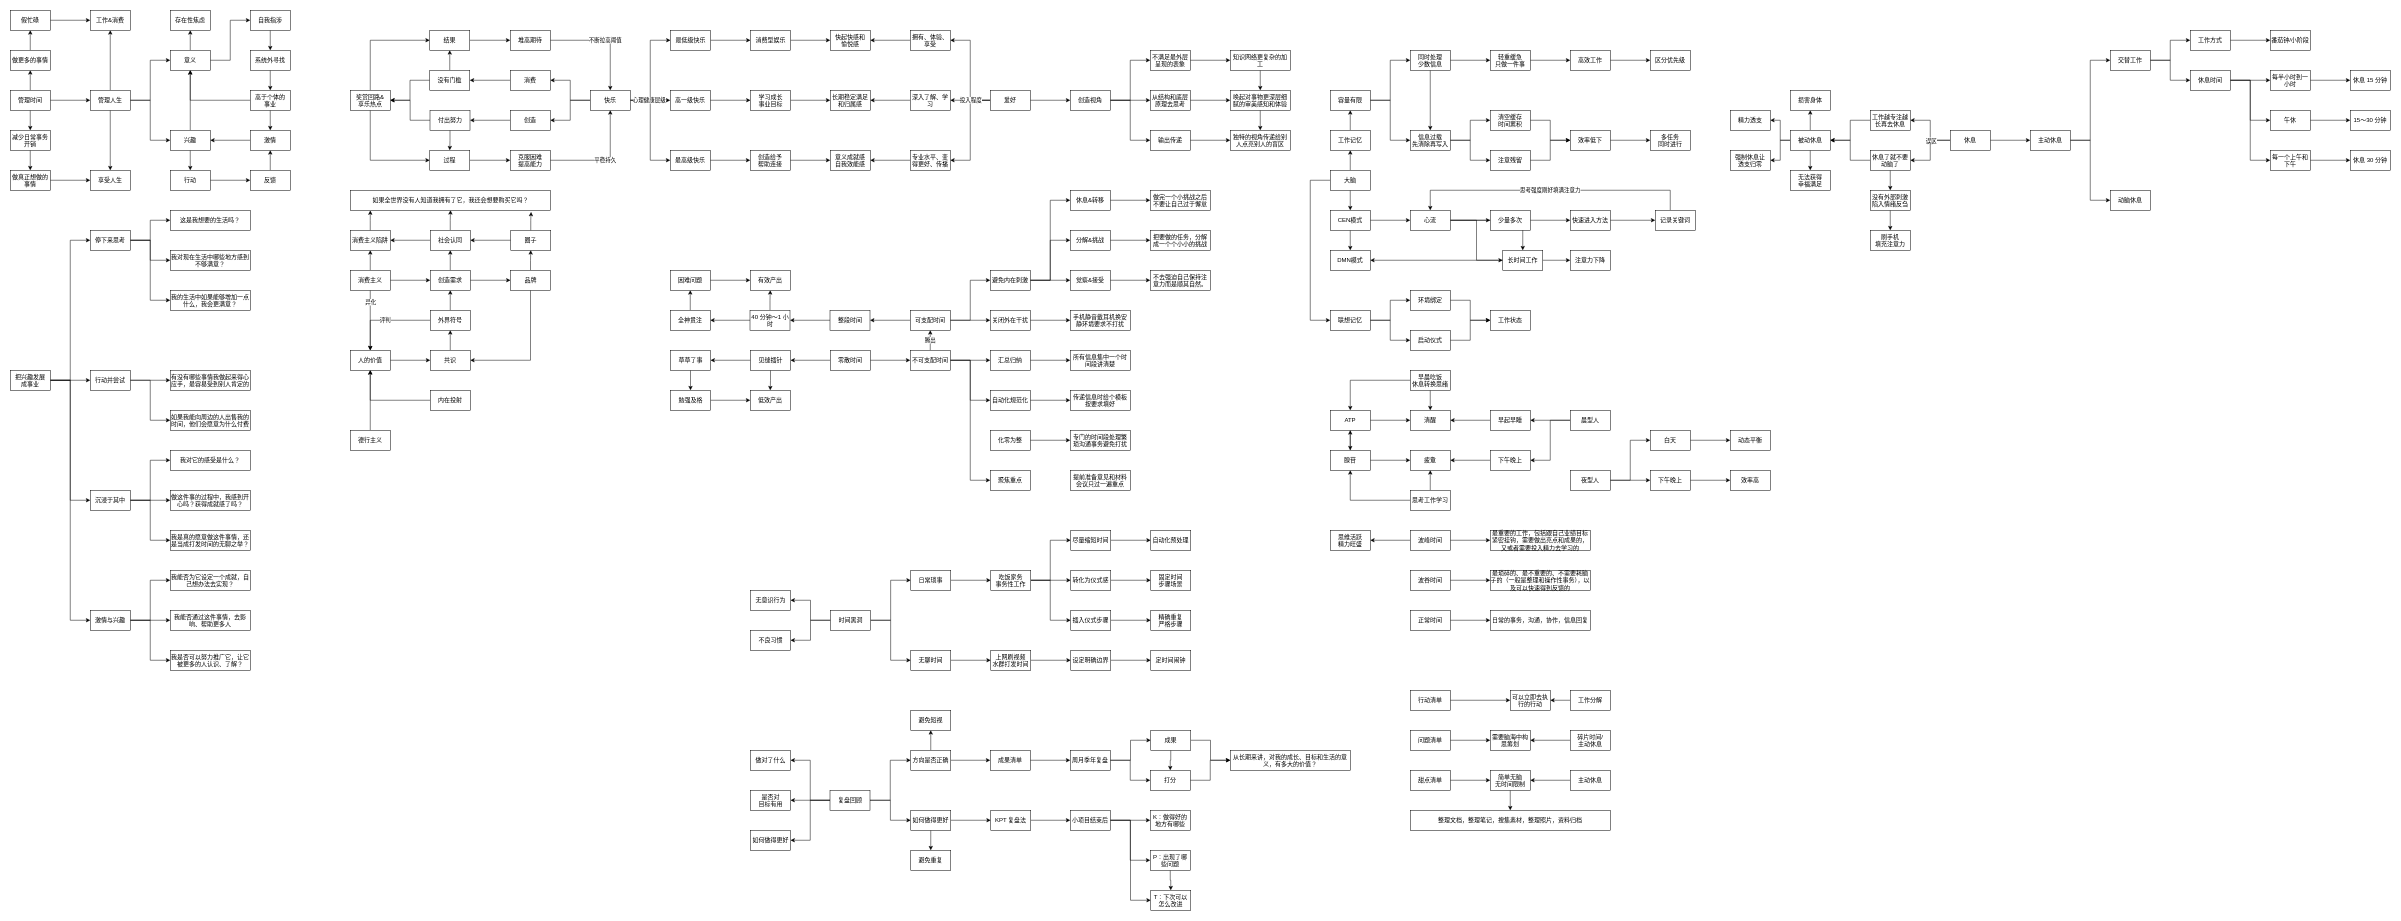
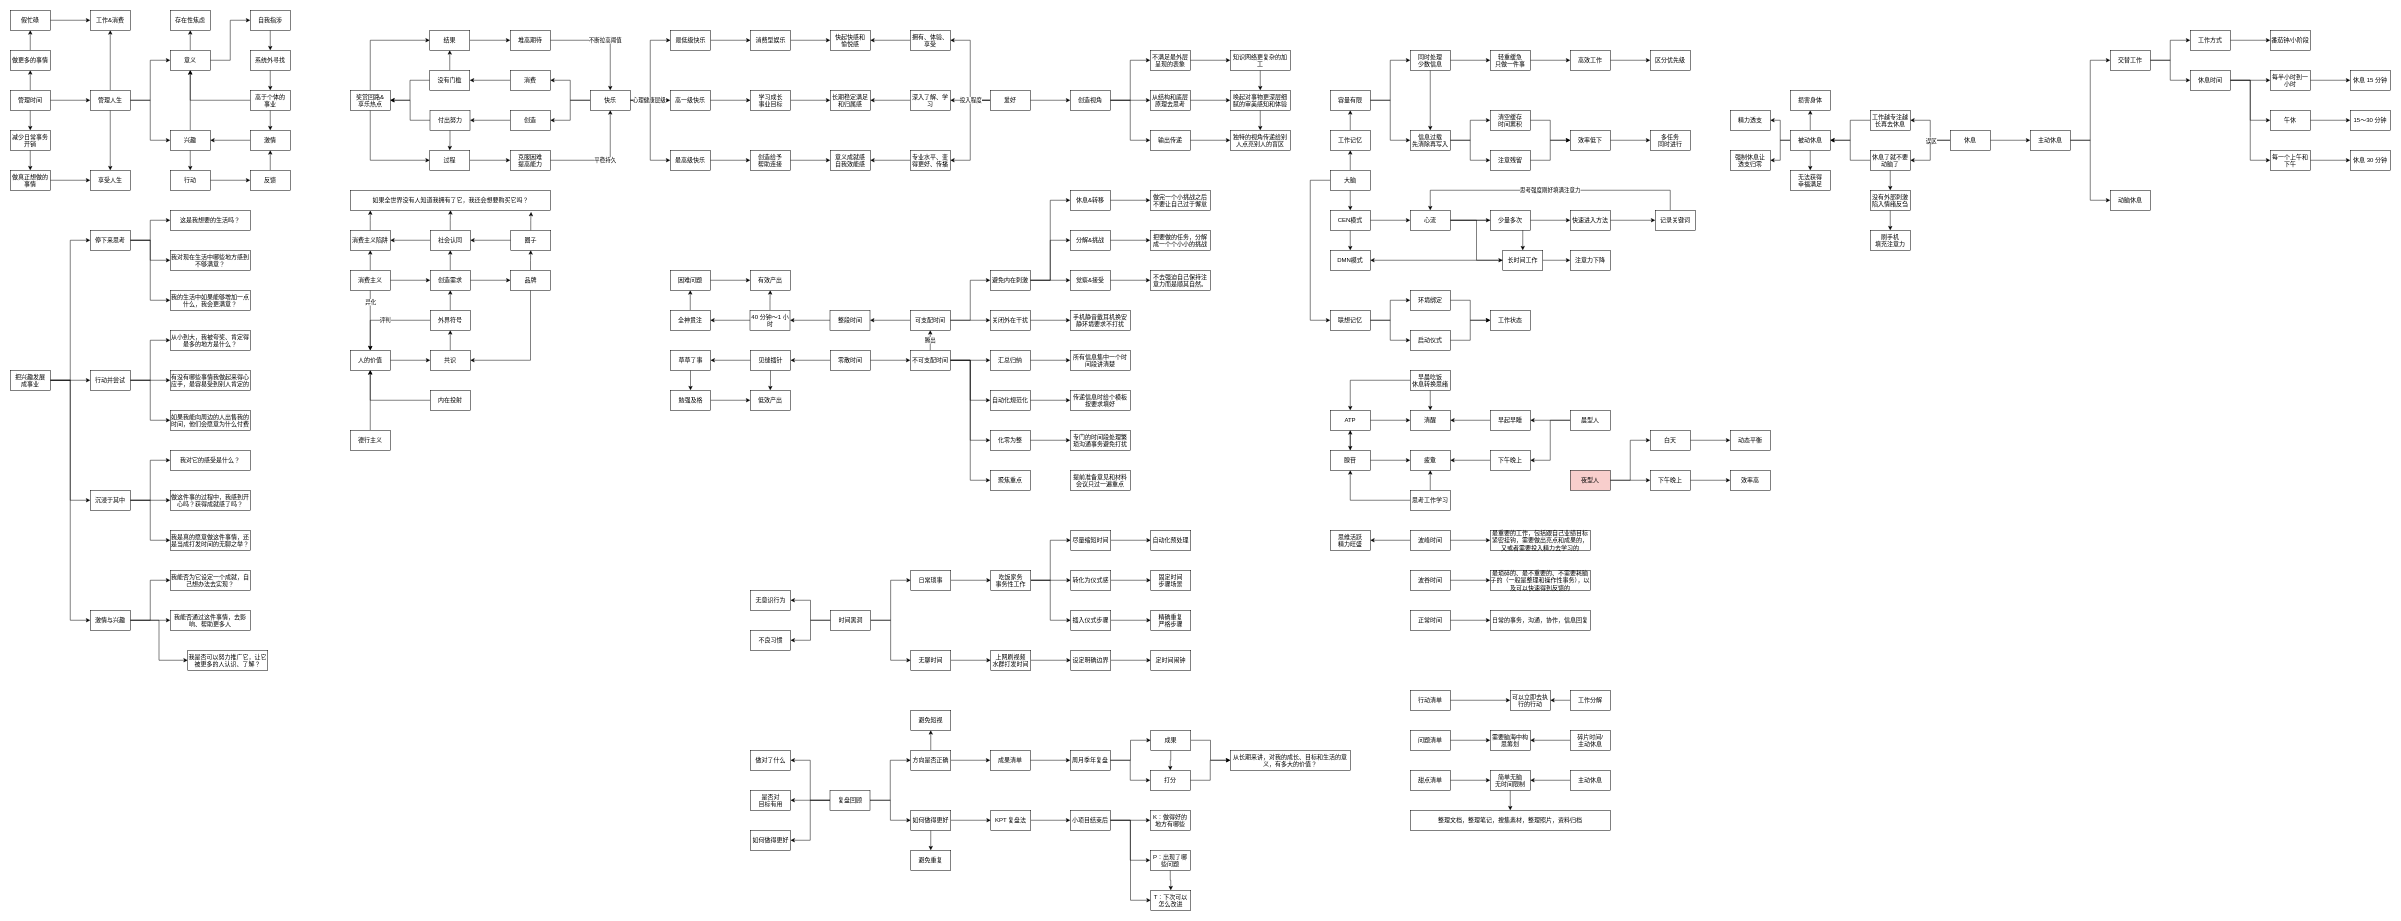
none -> (165, 340)
none -> (210, 340)
none -> (985, 440)
(1590, 480) -> (1590, 480)
(210, 660) -> (228, 660)
